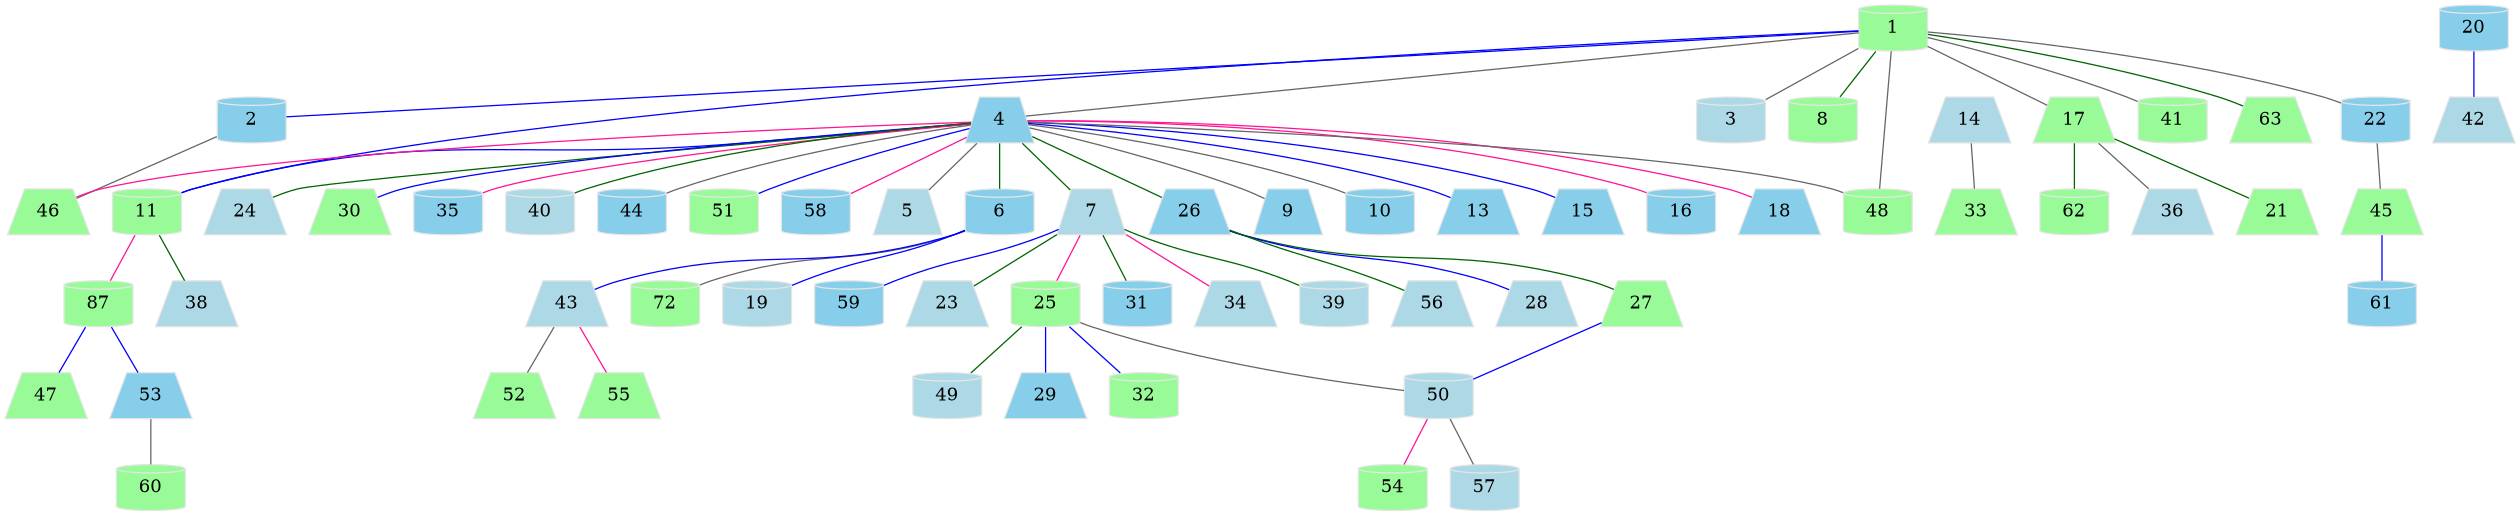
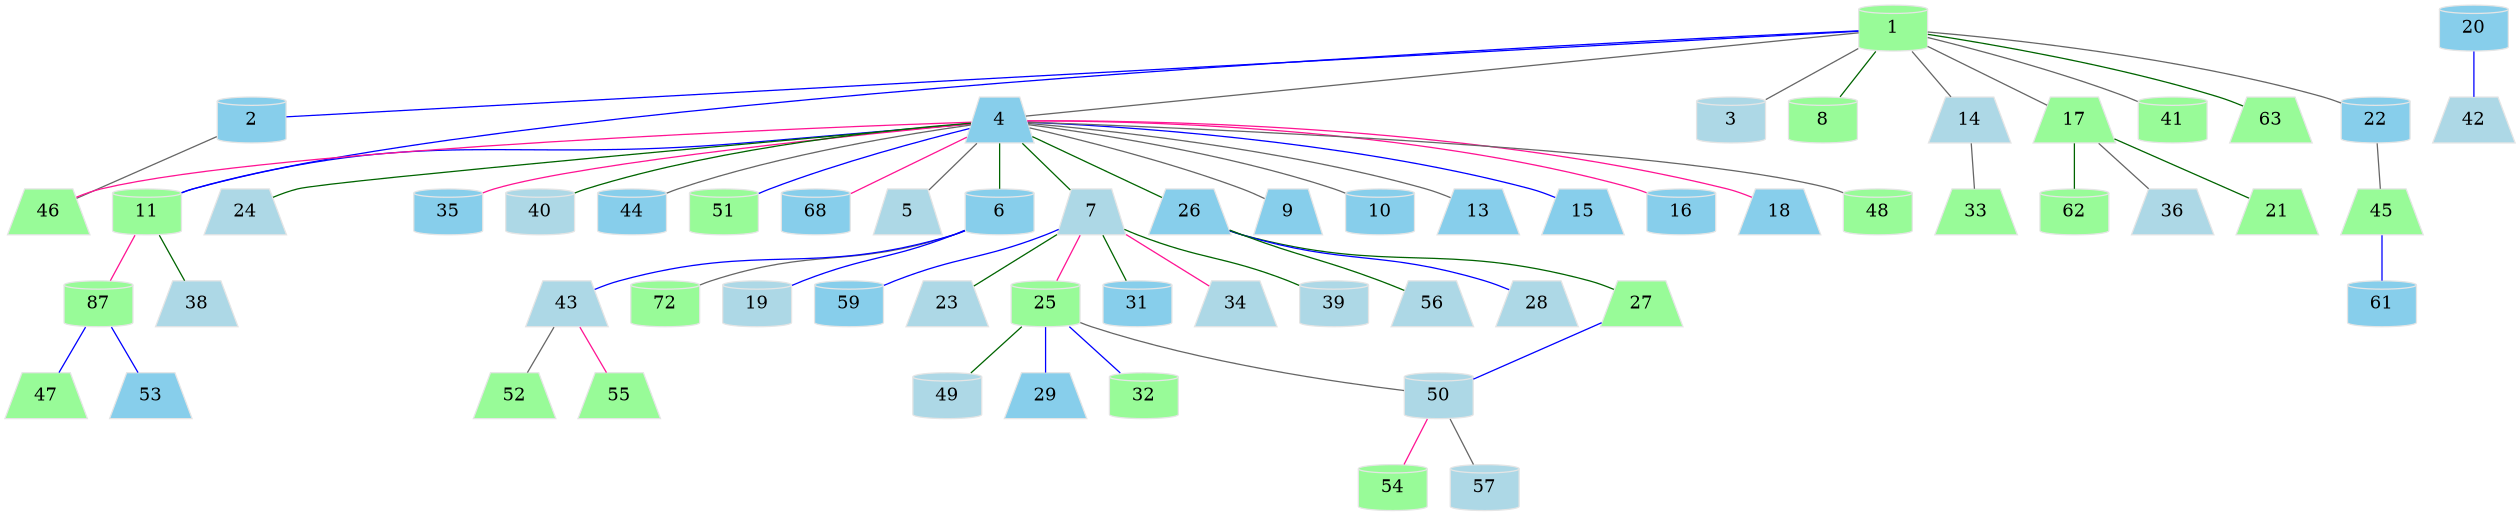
(1885, 120) -> (1931, 74)
(1241, 150) -> (1241, 150)
(350, 212) -> none
(816, 212) -> (816, 212)
(151, 488) -> none
